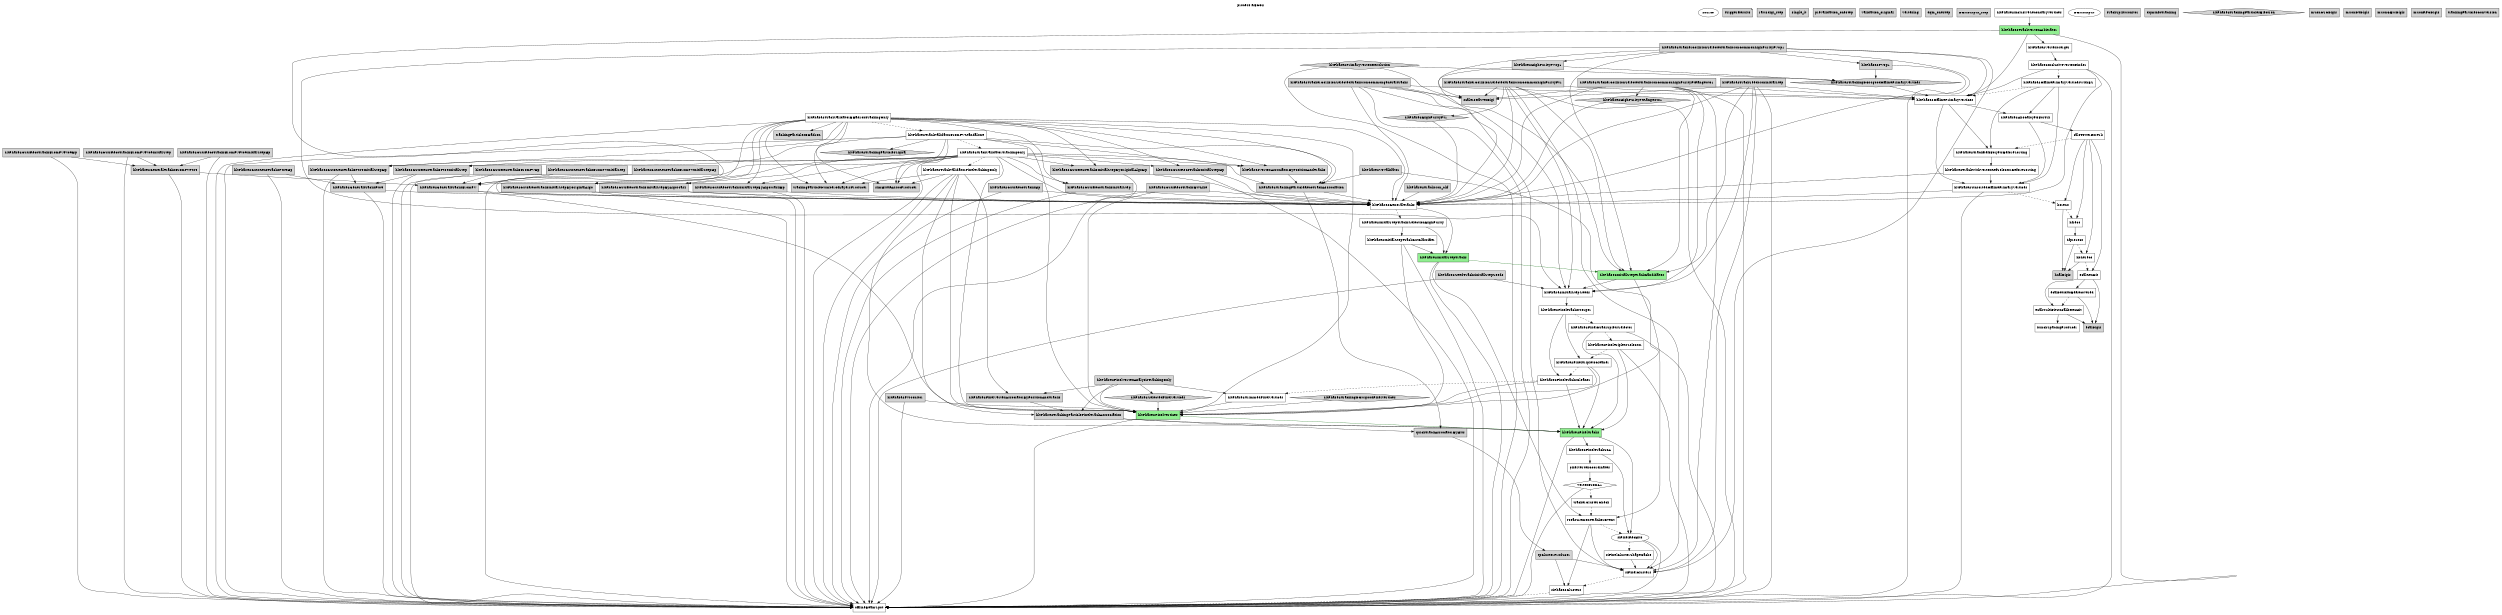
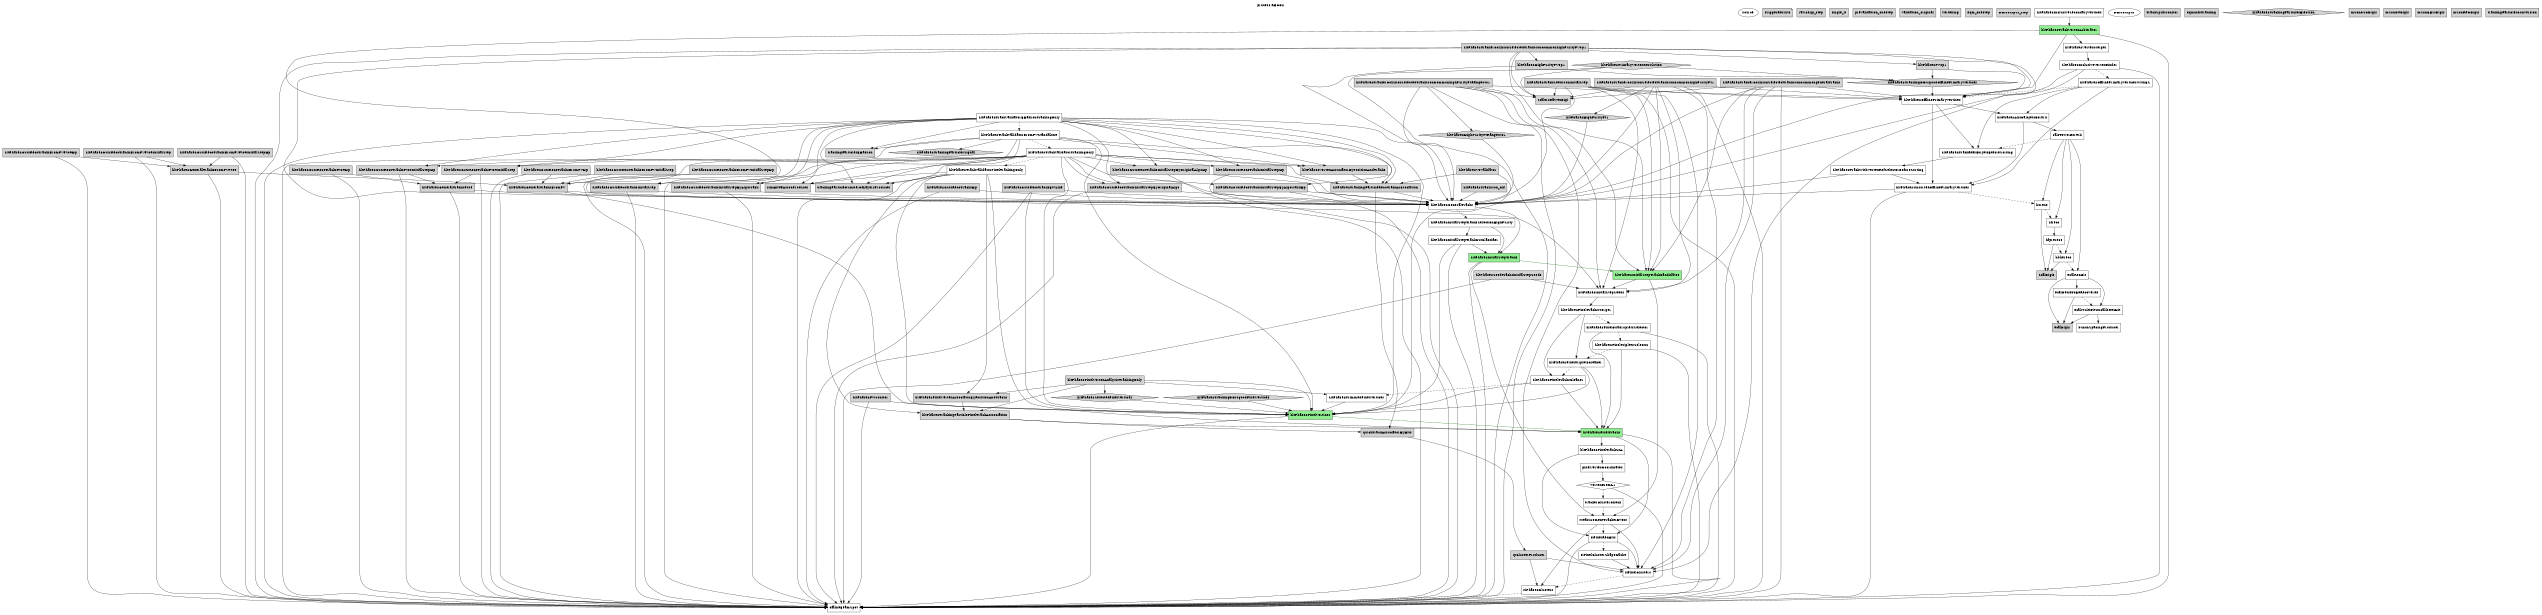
(932, 163) -> (928, 143)
(1630, 538) -> (1603, 538)
